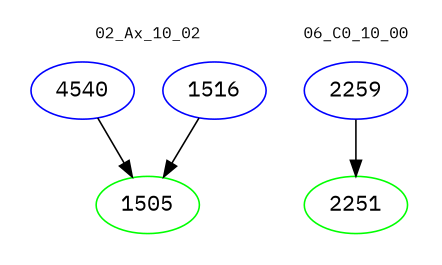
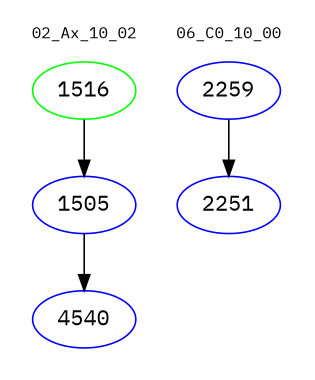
(215, 91) -> (84, 91)
(111, 141) -> (84, 254)
(148, 205) -> (84, 205)
(356, 205) -> (229, 205)
